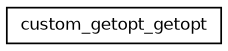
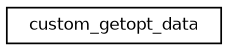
(114, 26) -> (114, 26)
